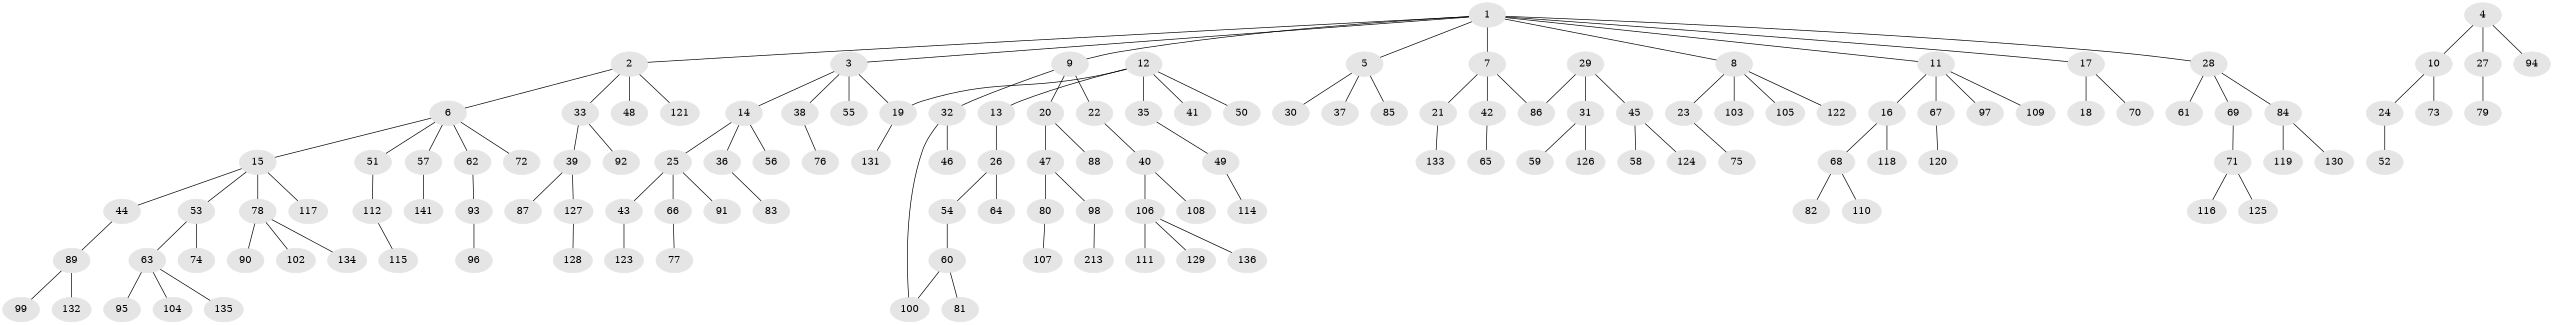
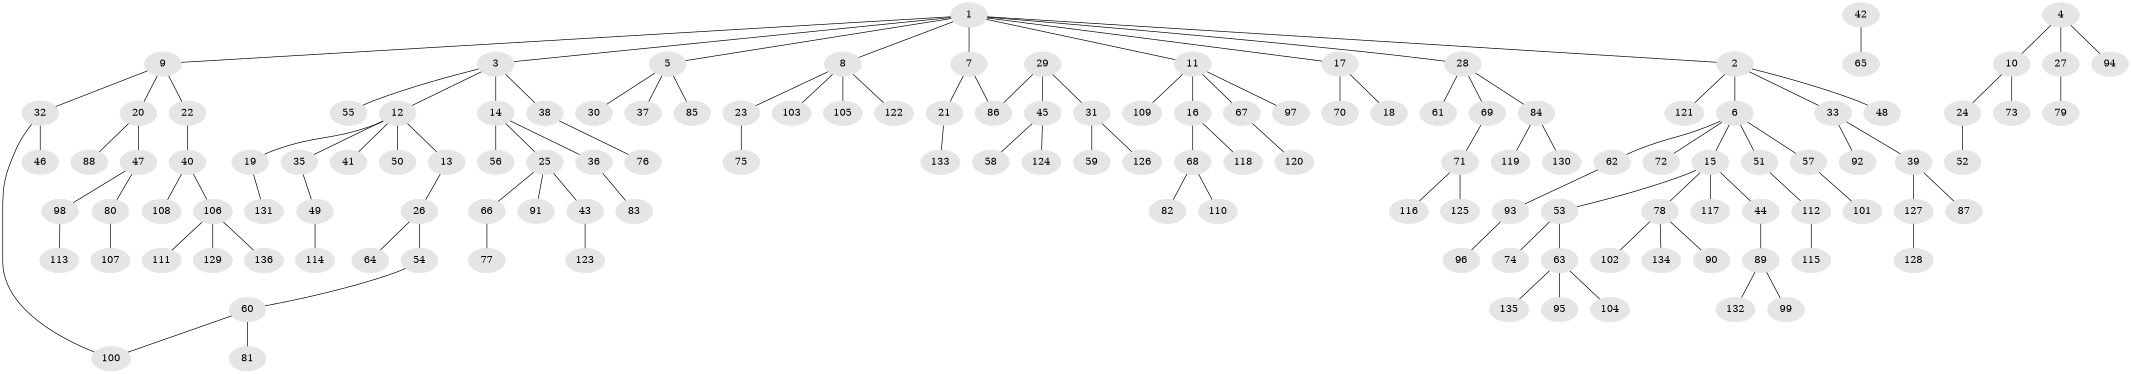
(873, 89) -> (447, 89)
(1487, 89) -> none
(423, 211) -> (1862, 211)
(1094, 261) -> (59, 261)
